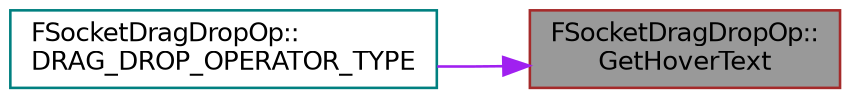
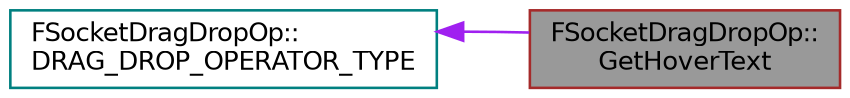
(470, 67) -> (496, 32)
